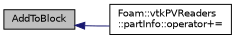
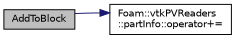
(97, 26) -> (87, 13)
